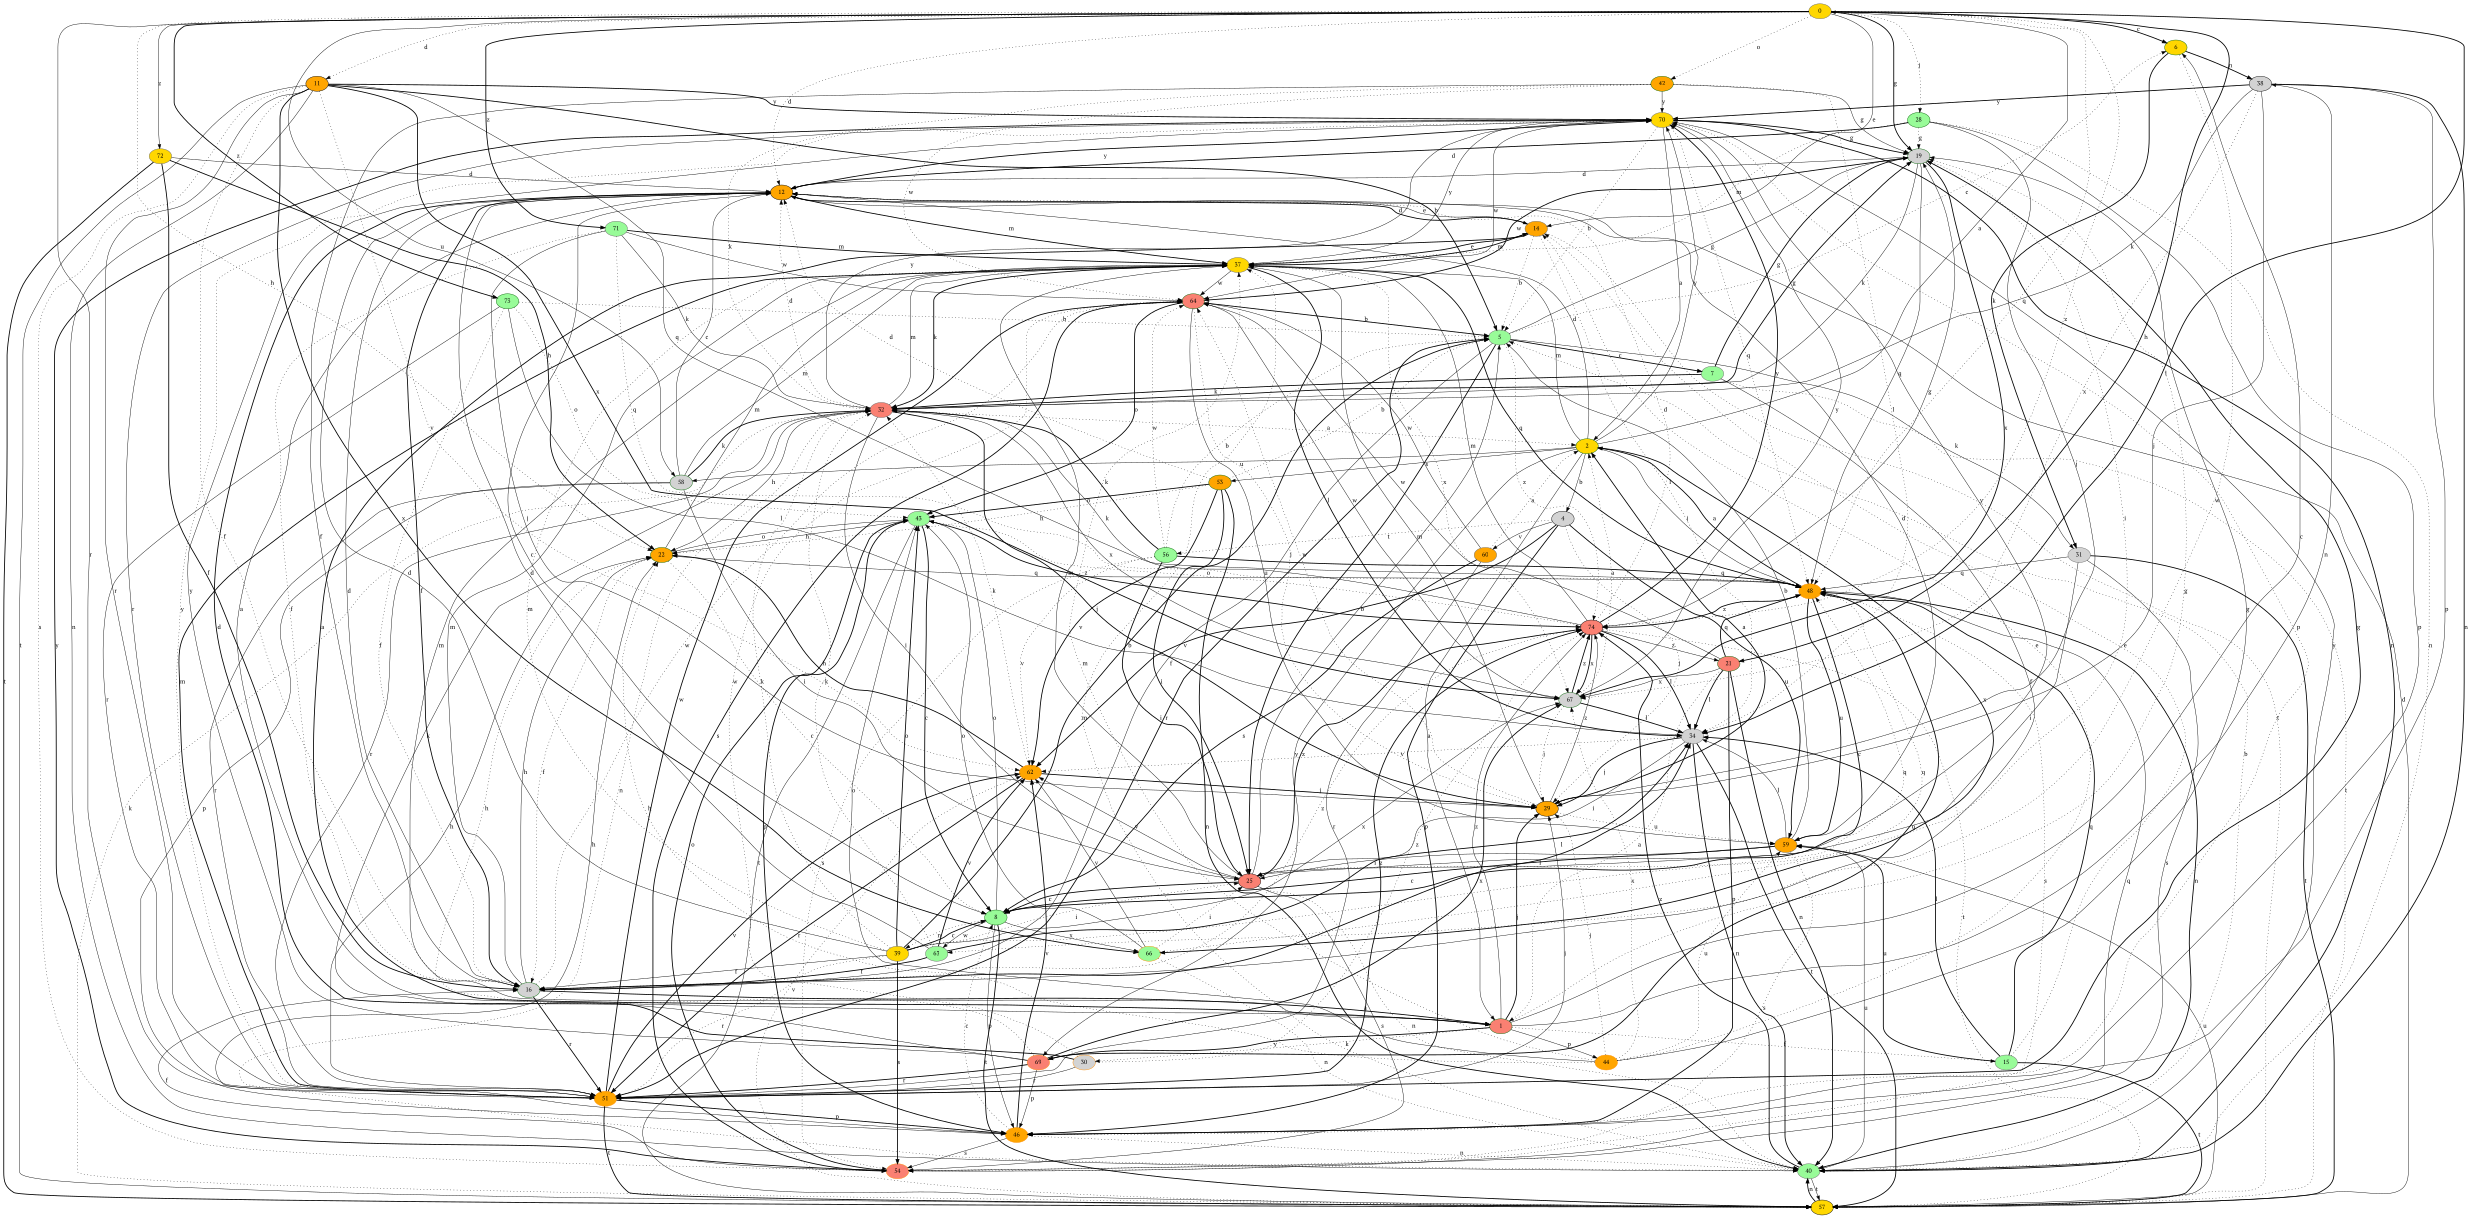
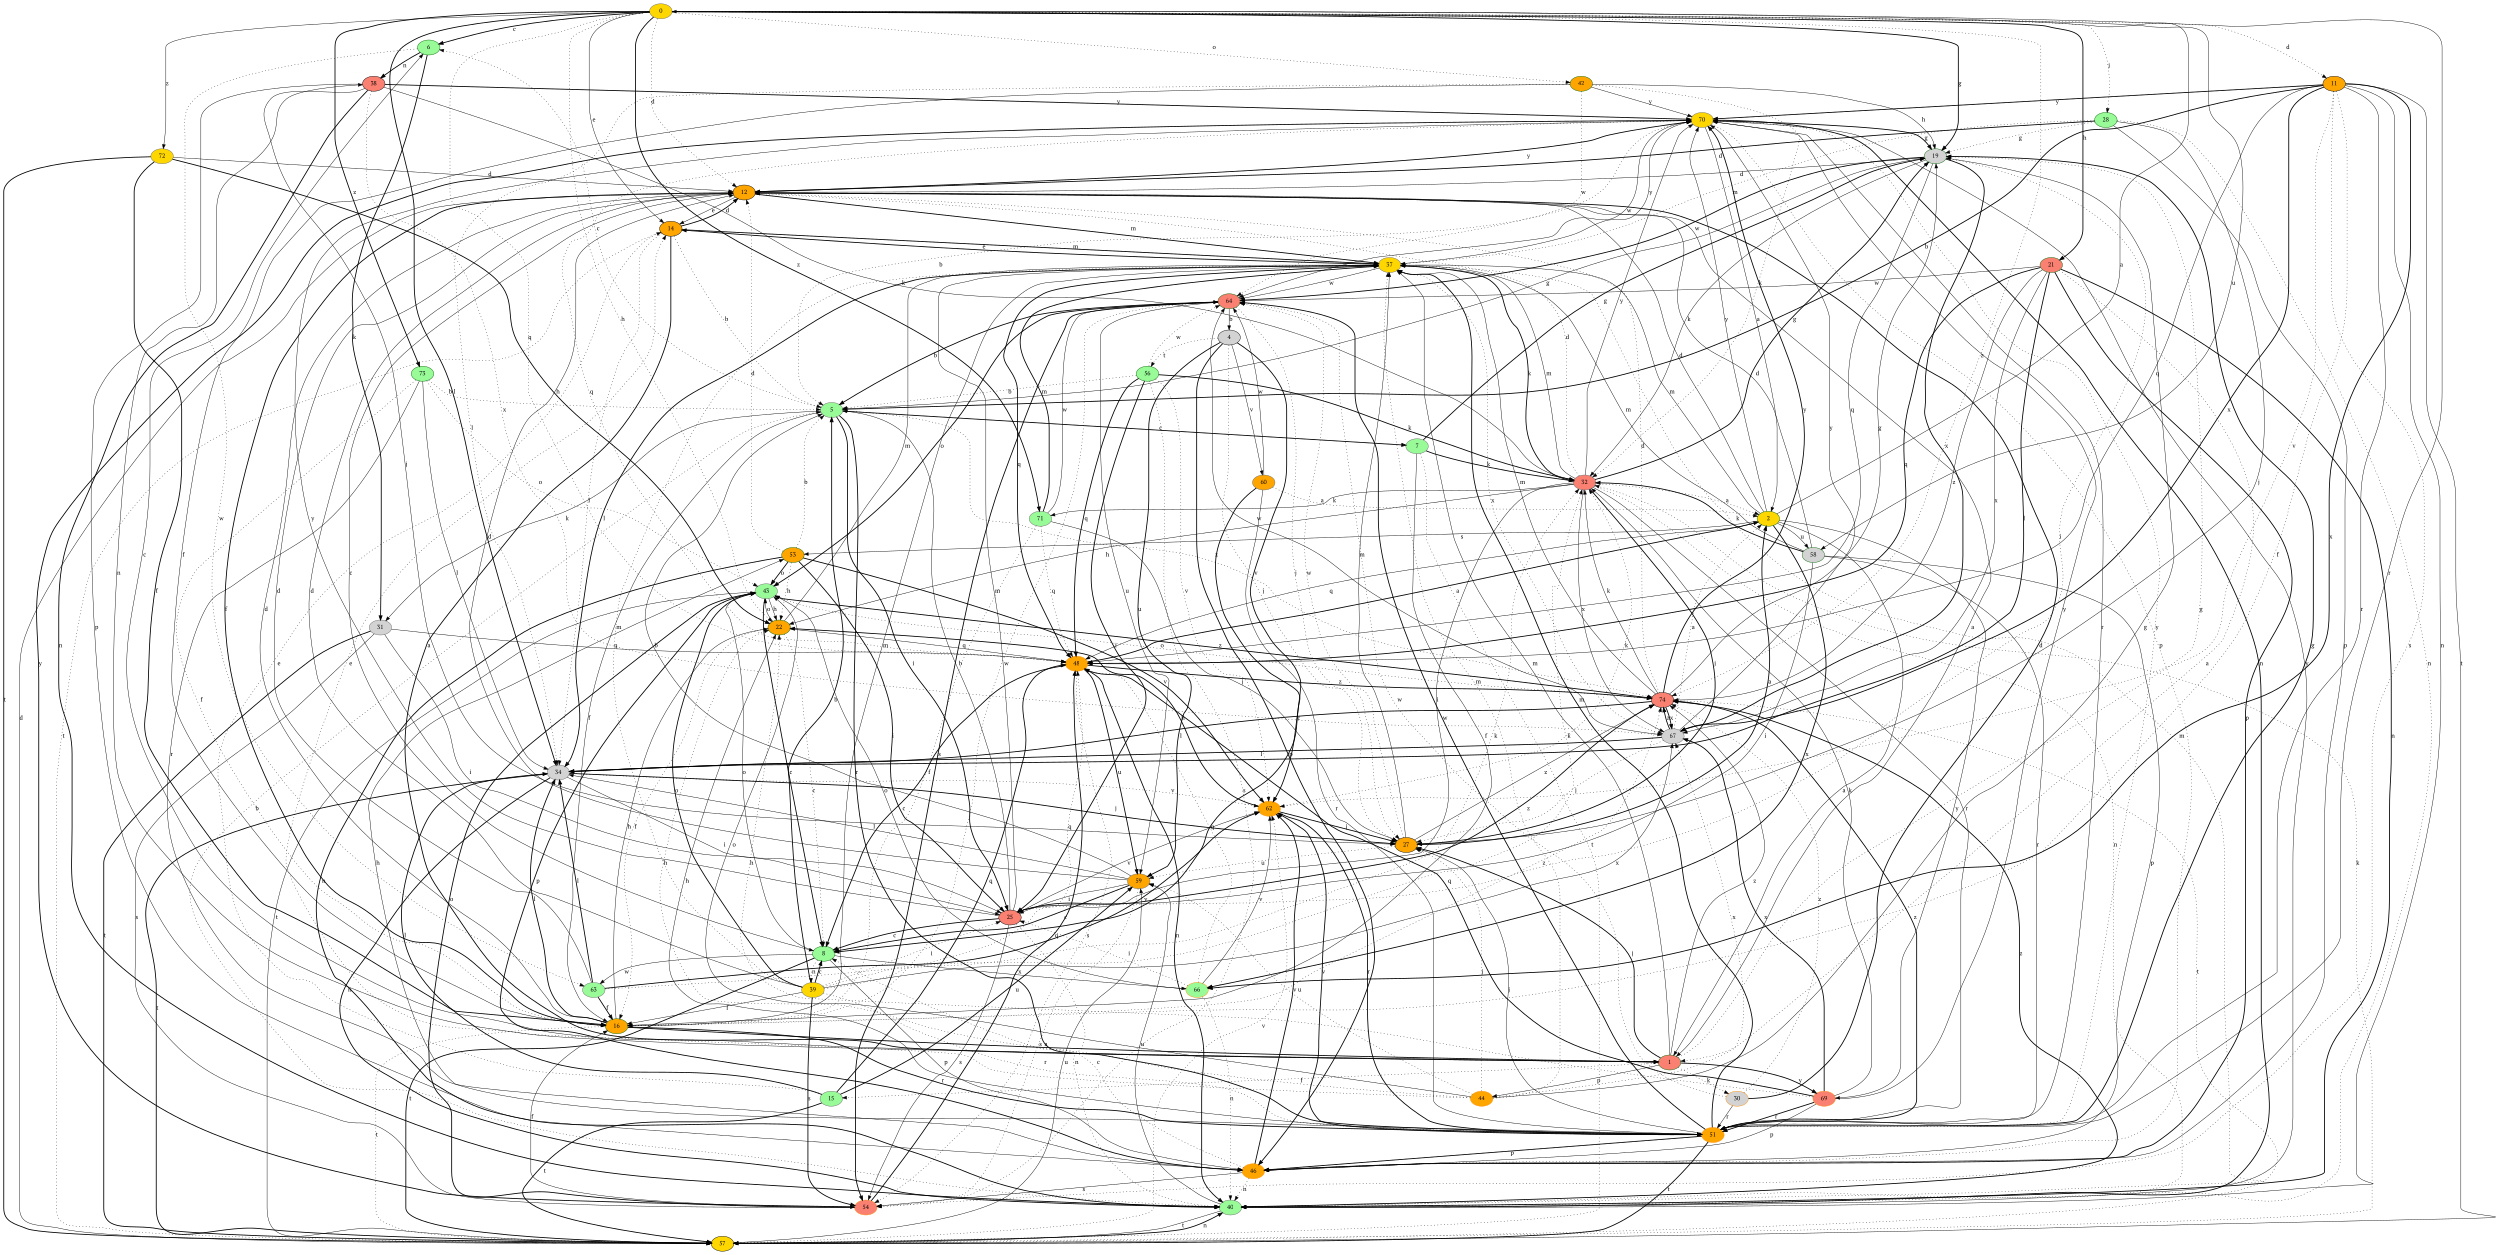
(2176, 48) -> (429, 48)
(2260, 84) -> (374, 84)
(1862, 120) -> (1924, 120)
(1536, 229) -> (671, 229)
(707, 338) -> (1758, 374)
(725, 354) -> (1328, 501)
(1578, 481) -> (1229, 318)
(1688, 519) -> (1331, 591)
(1661, 646) -> (1928, 549)
(1570, 700) -> (1673, 736)
(1244, 736) -> (1299, 718)
(1547, 809) -> (1406, 845)
(529, 990) -> (617, 1026)
(216, 1067) -> (498, 1090)
(1857, 1112) -> (1043, 945)
none -> (376, 1193)
